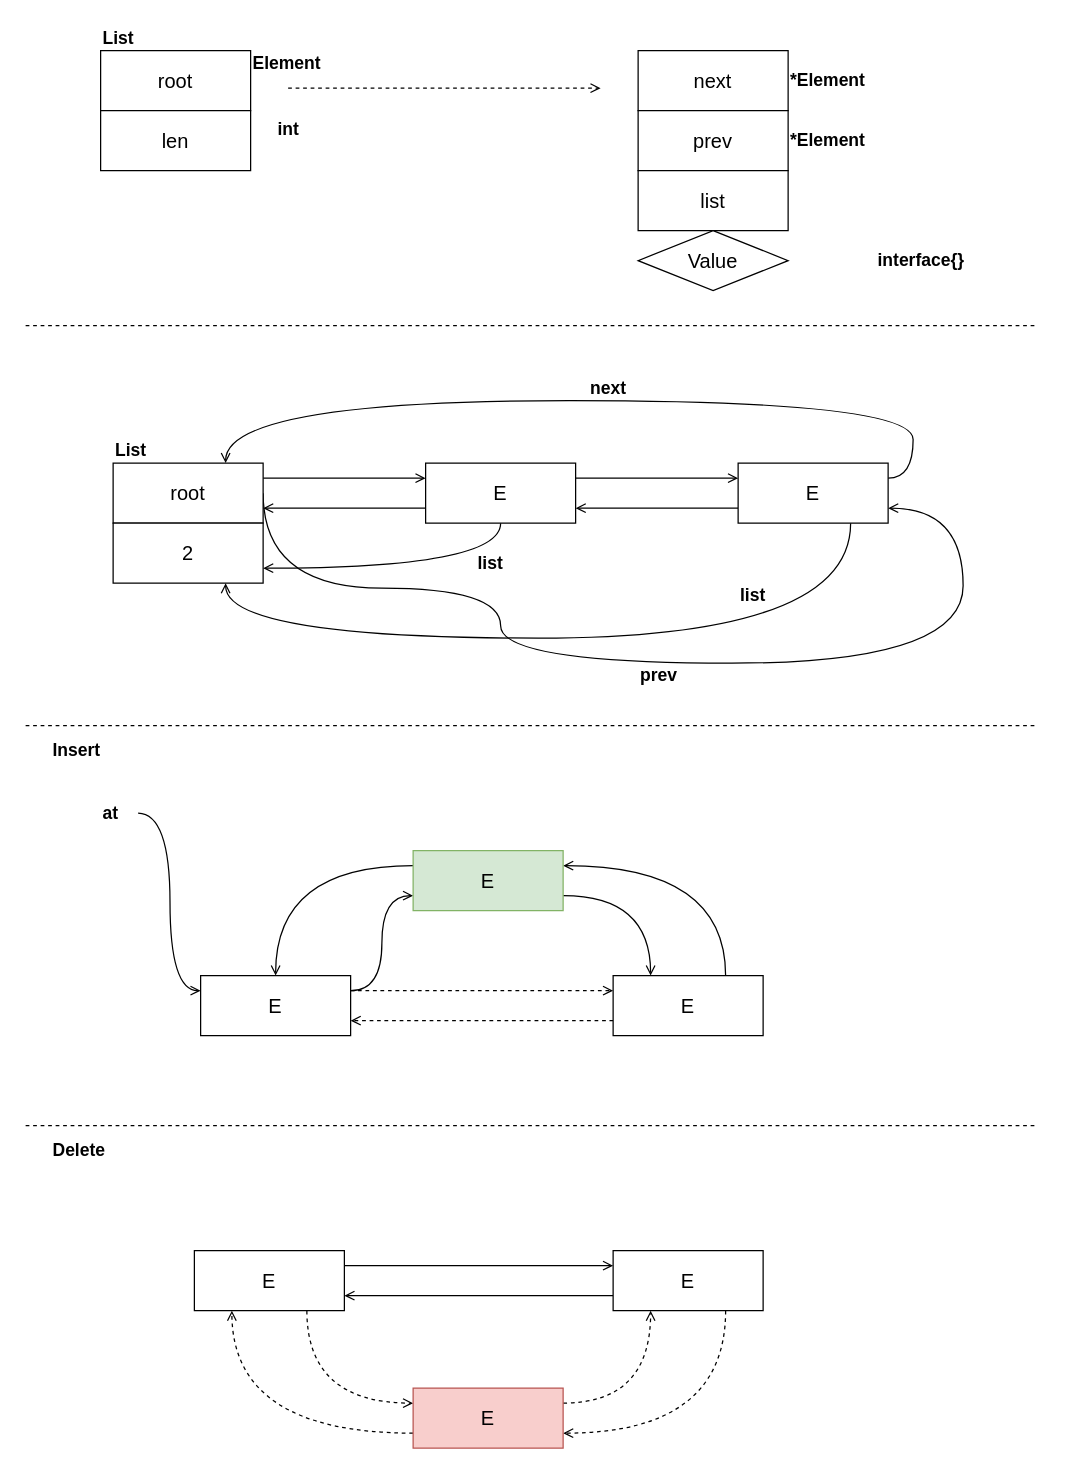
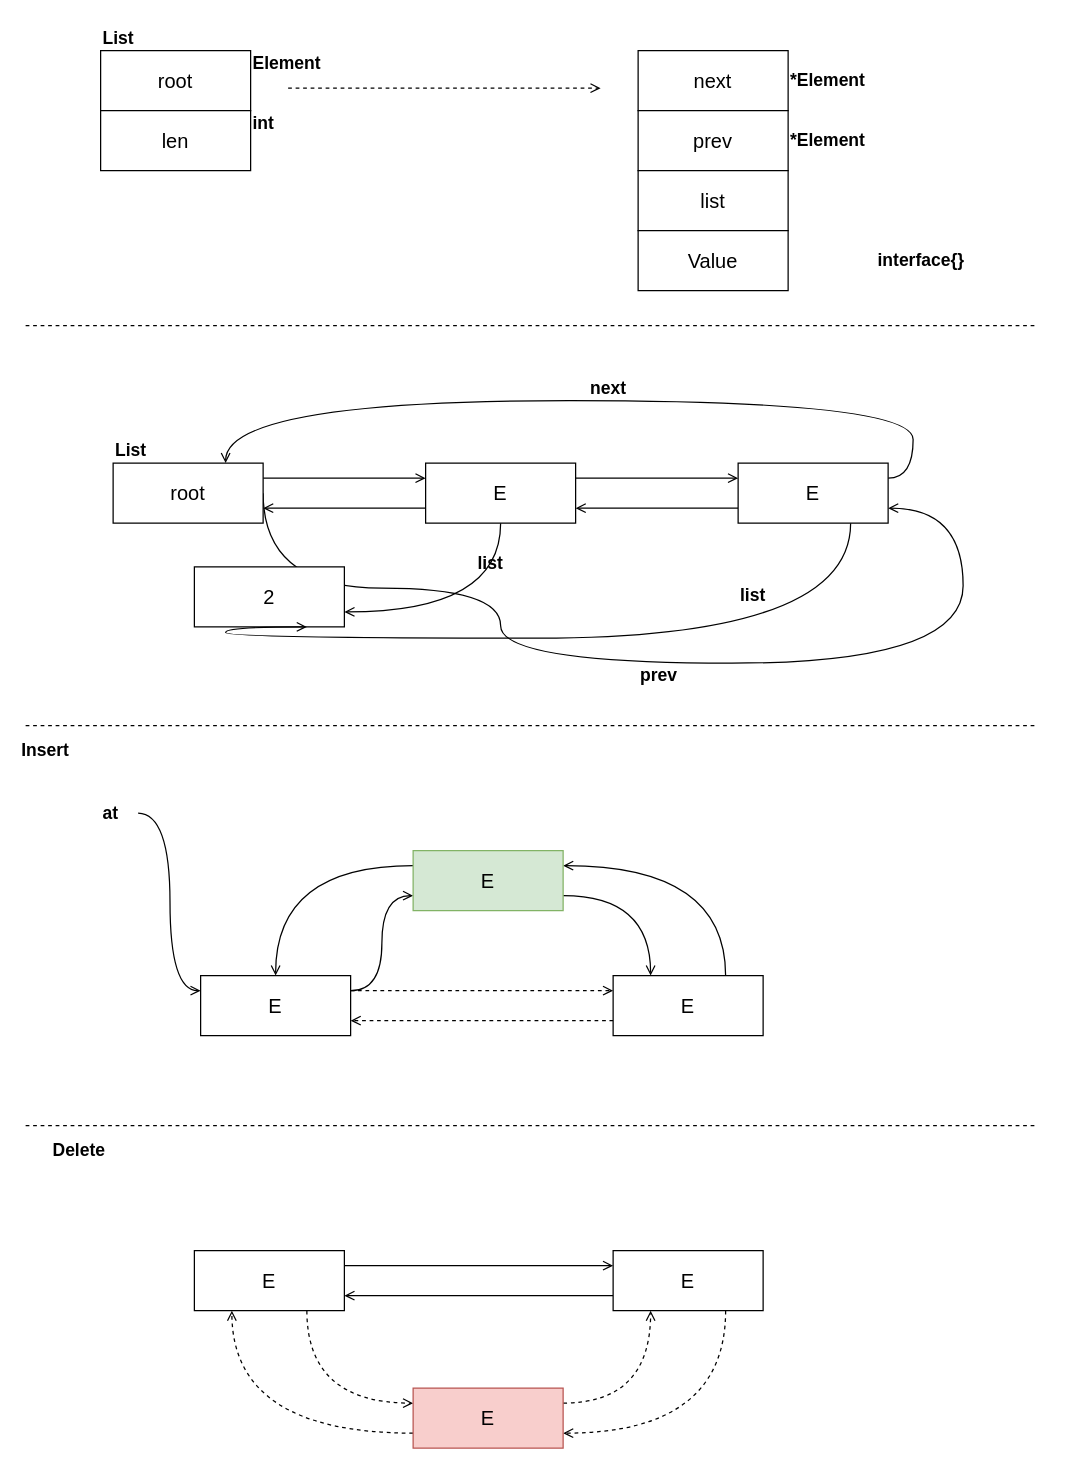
(294, 129) -> (269, 123)
(713, 261) -> (713, 261)
(188, 553) -> (269, 597)
(82, 751) -> (51, 751)
